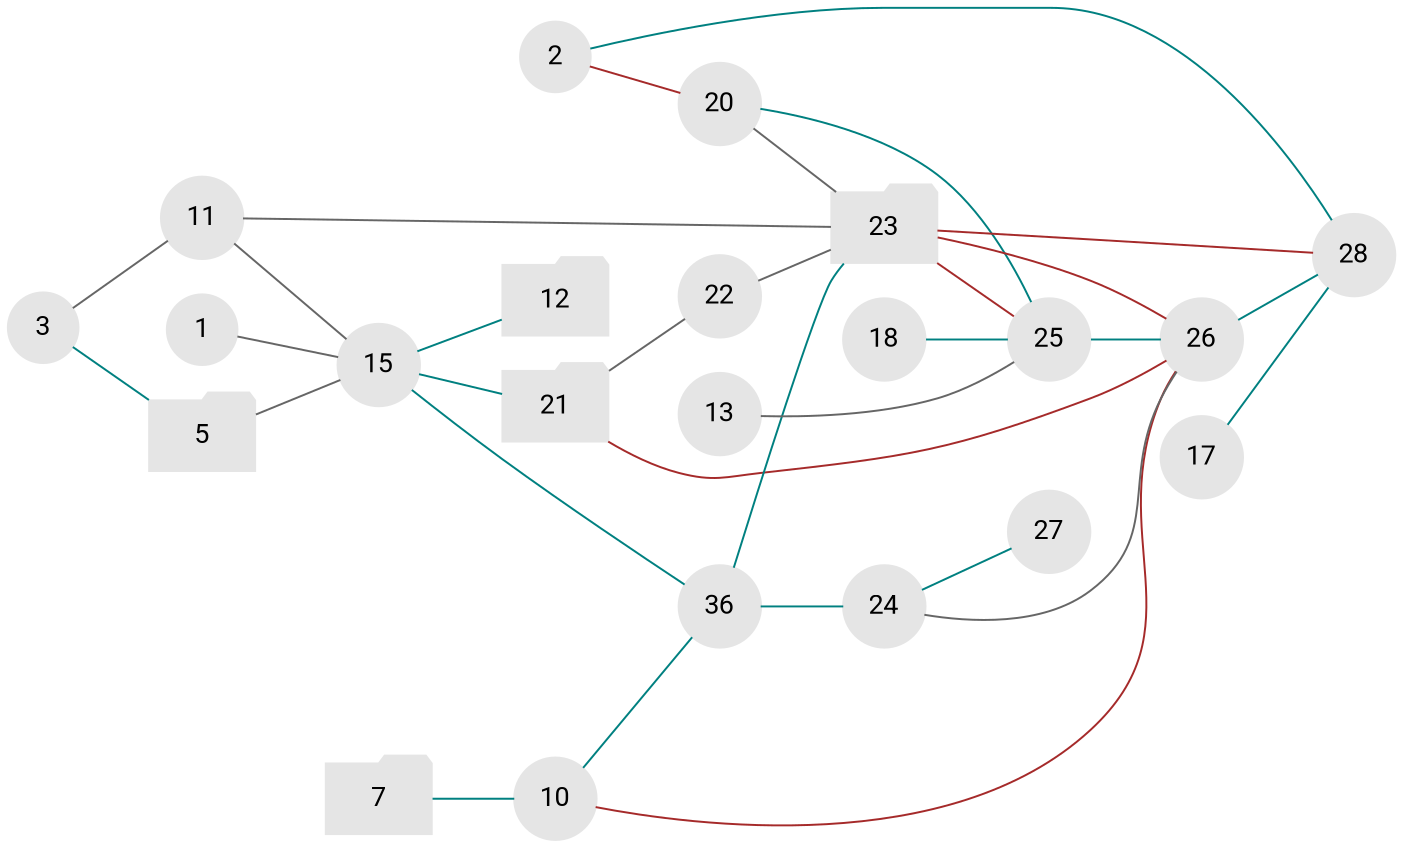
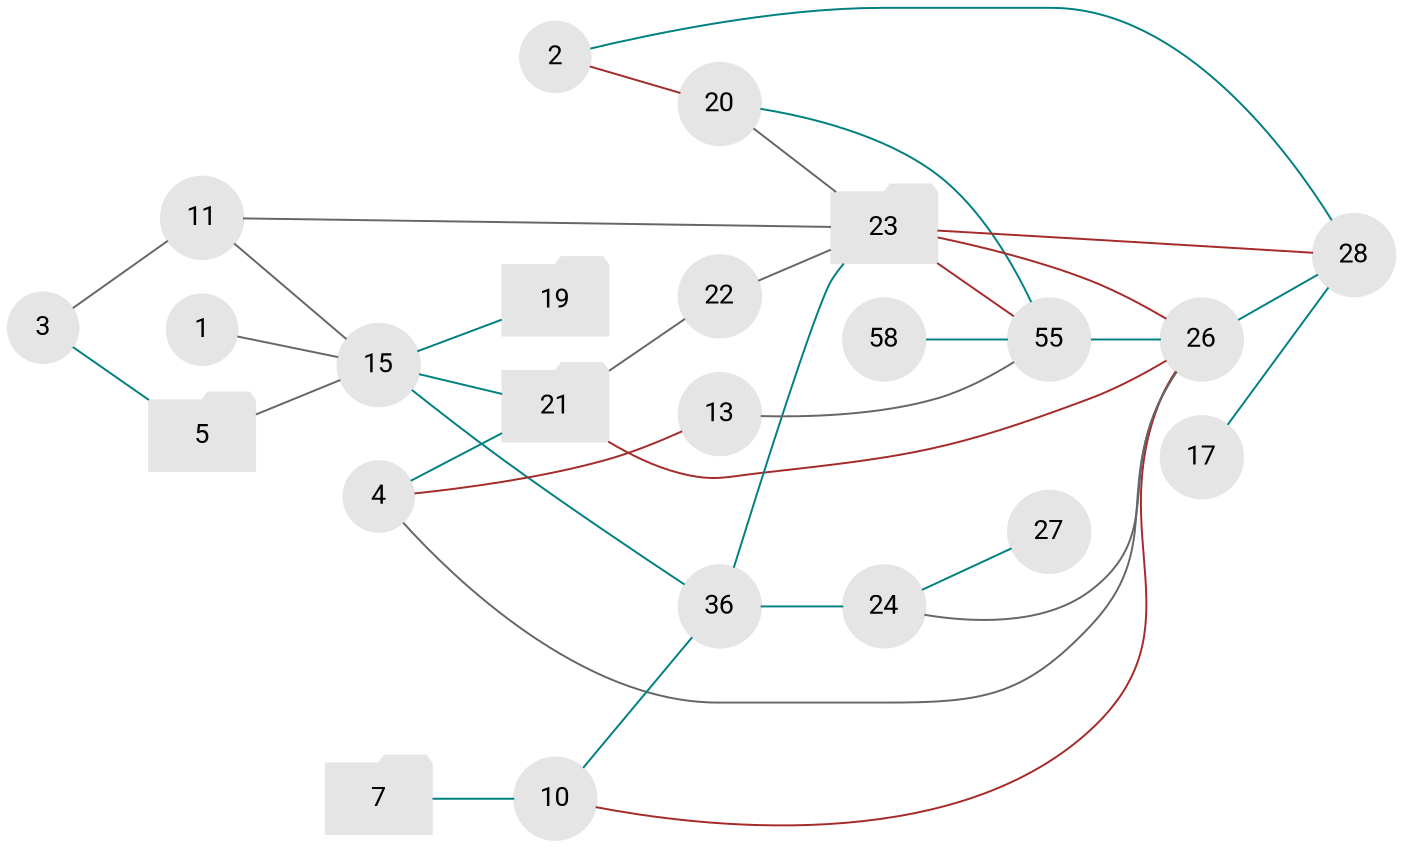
(555, 300) -> (555, 300)
(884, 340) -> (884, 340)
(1049, 340) -> (1049, 340)
none -> (379, 497)
